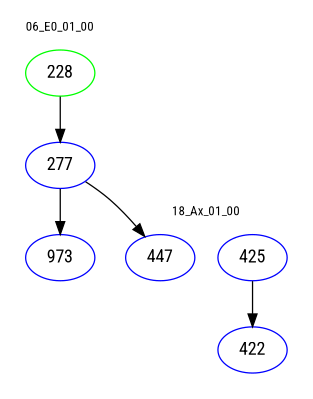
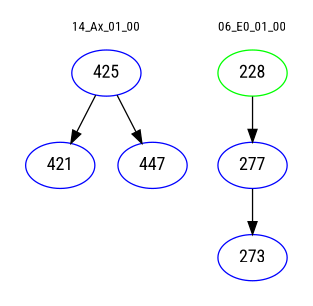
(206, 212) -> (106, 28)
(124, 213) -> (127, 113)
(60, 258) -> (253, 258)
(253, 350) -> (60, 165)
